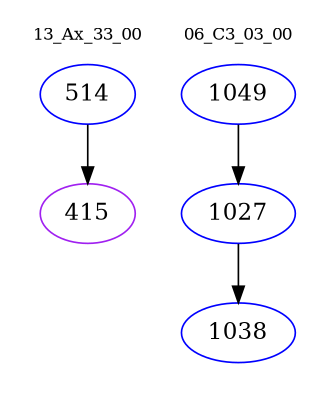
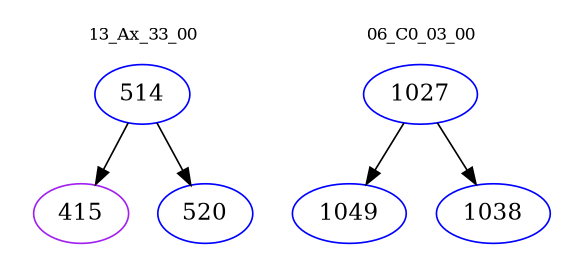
(238, 36) -> (421, 36)
(238, 146) -> (390, 146)
none -> (205, 214)
